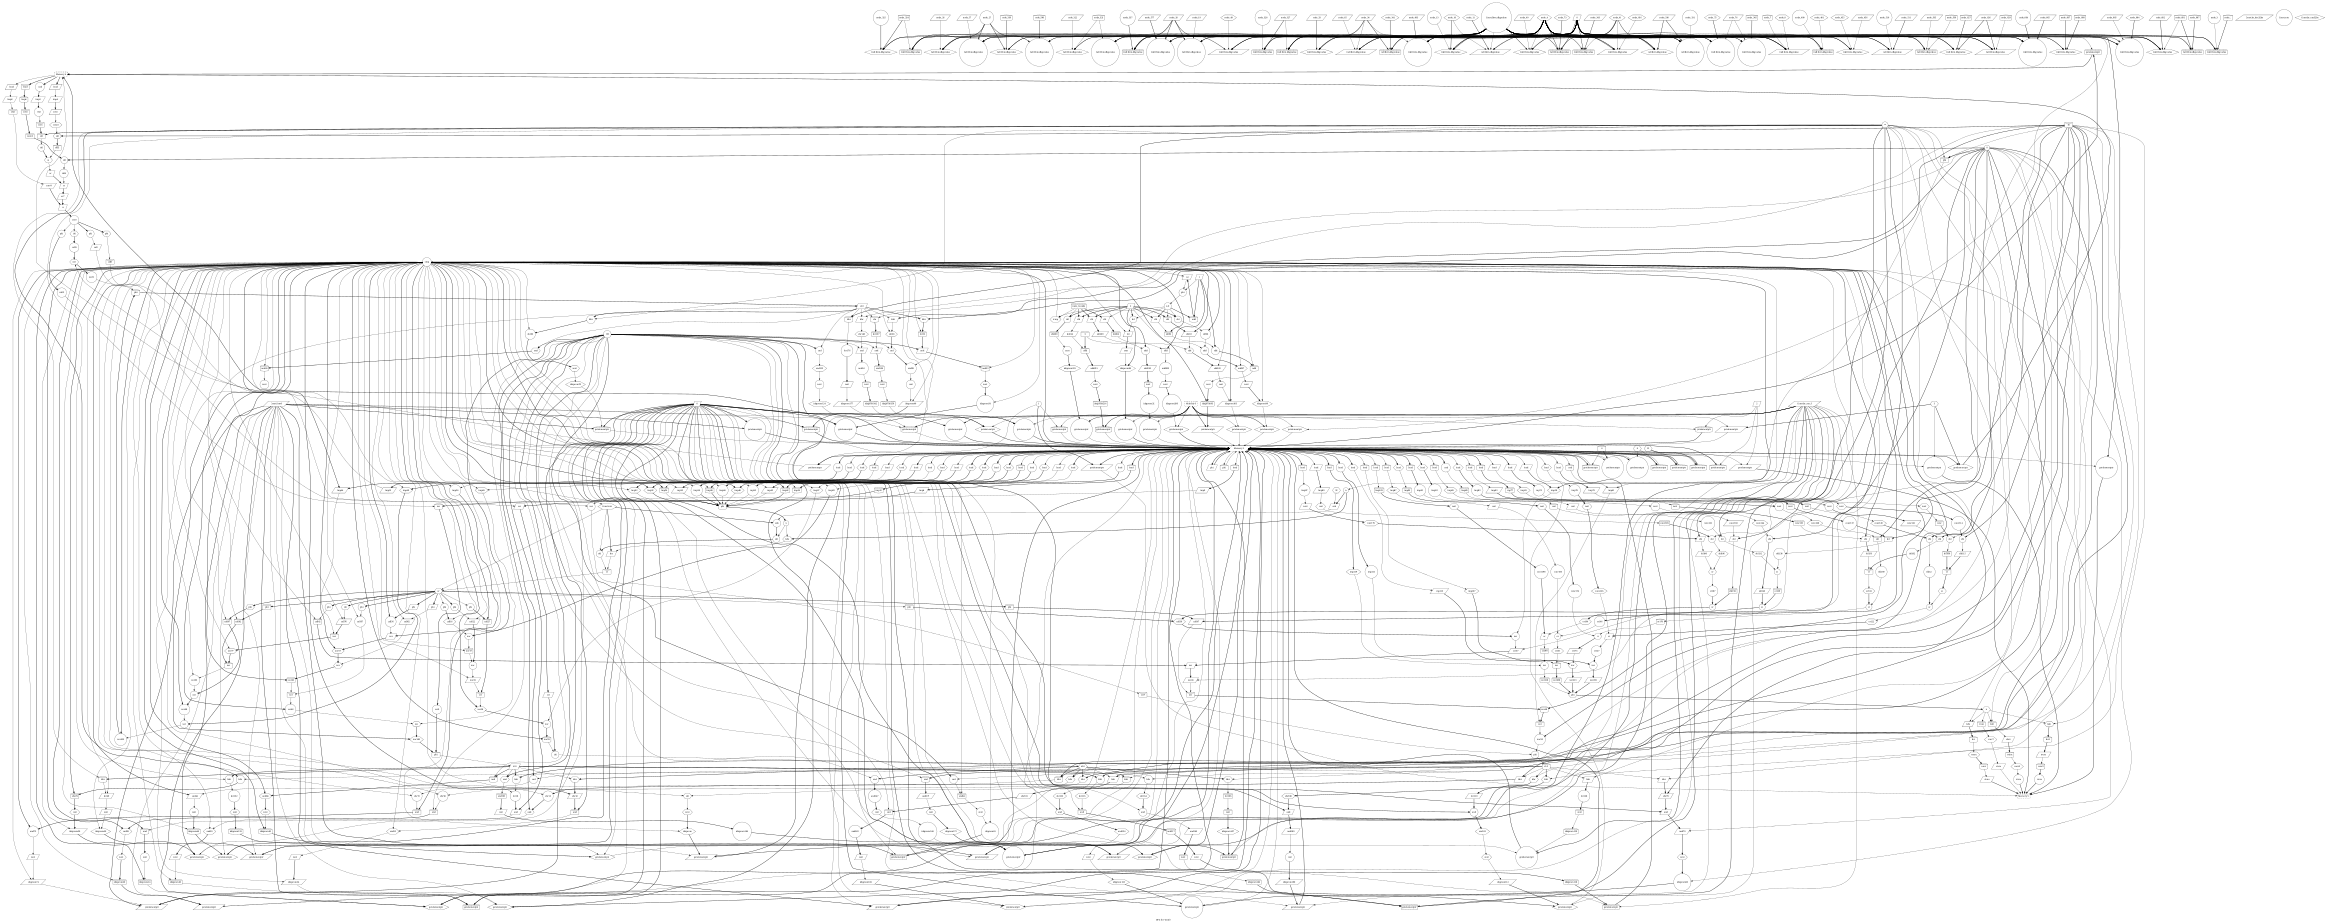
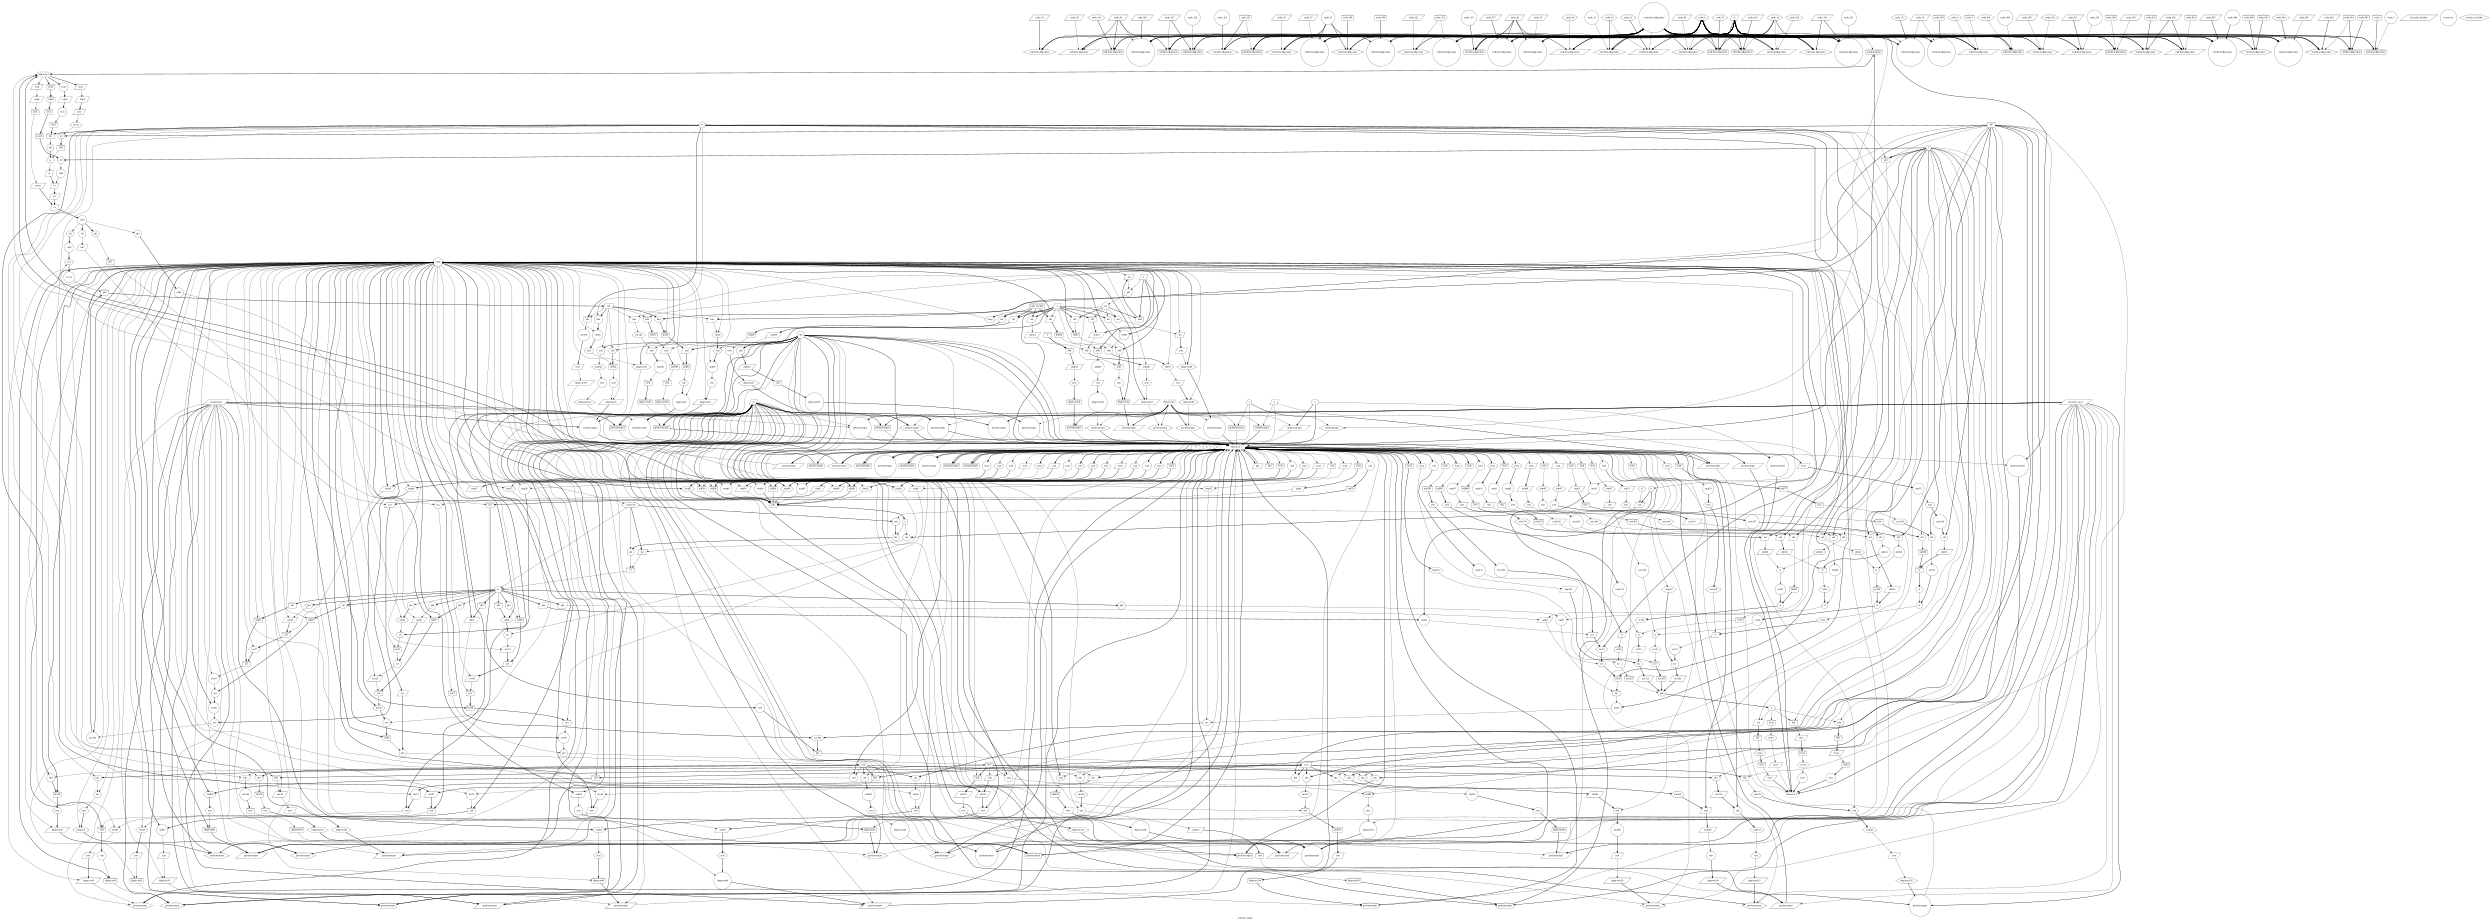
none -> (628, 269)
(403, 331) -> (446, 458)
none -> (611, 402)
